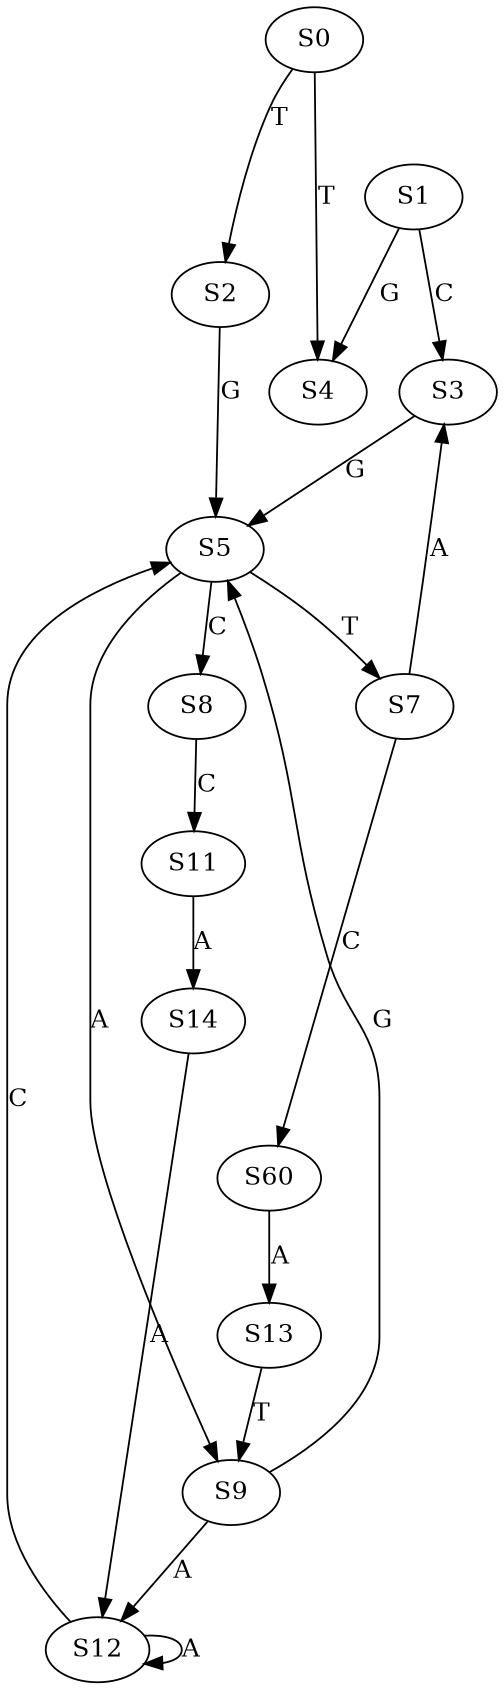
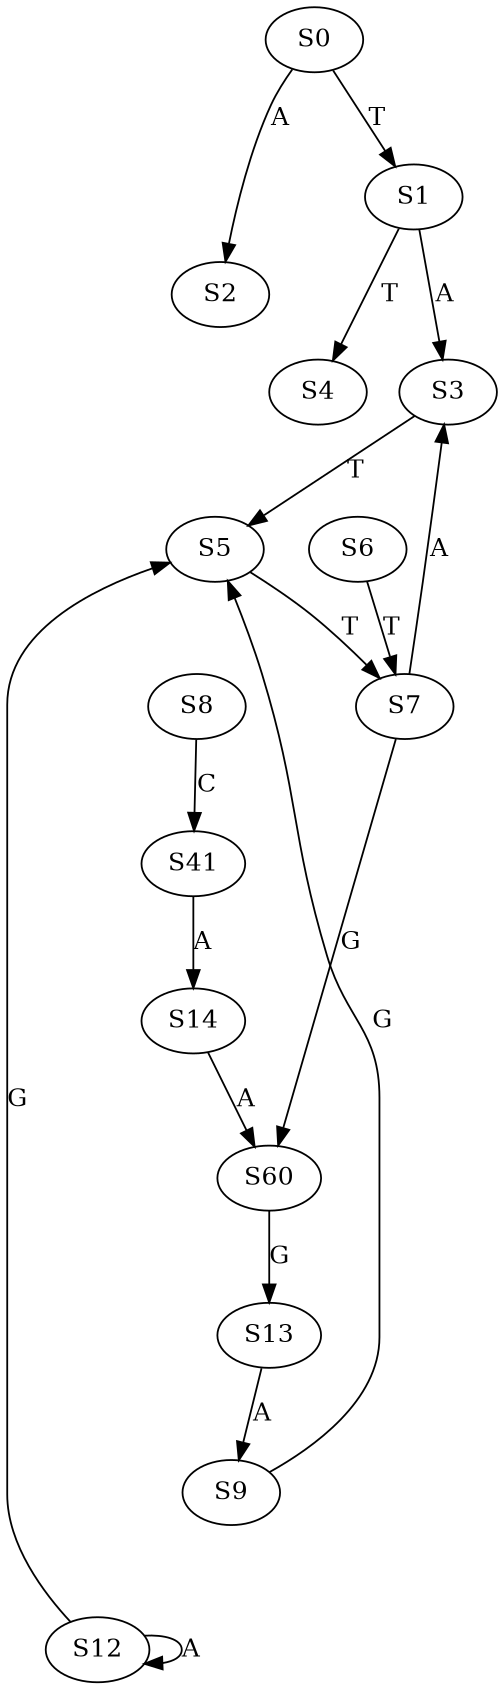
(280, 118) -> (280, 118)
(316, 207) -> (359, 111)
(390, 295) -> (390, 295)
(445, 295) -> (445, 295)
(218, 412) -> none
(356, 471) -> (356, 471)
none -> (358, 549)
(207, 619) -> none
(193, 864) -> (193, 864)
(351, 942) -> (351, 942)
(90, 1002) -> none
(18, 1100) -> (18, 1100)
(280, 1257) -> (280, 1257)
(147, 1326) -> (227, 1091)
(262, 1414) -> (262, 1414)
(170, 1564) -> none
